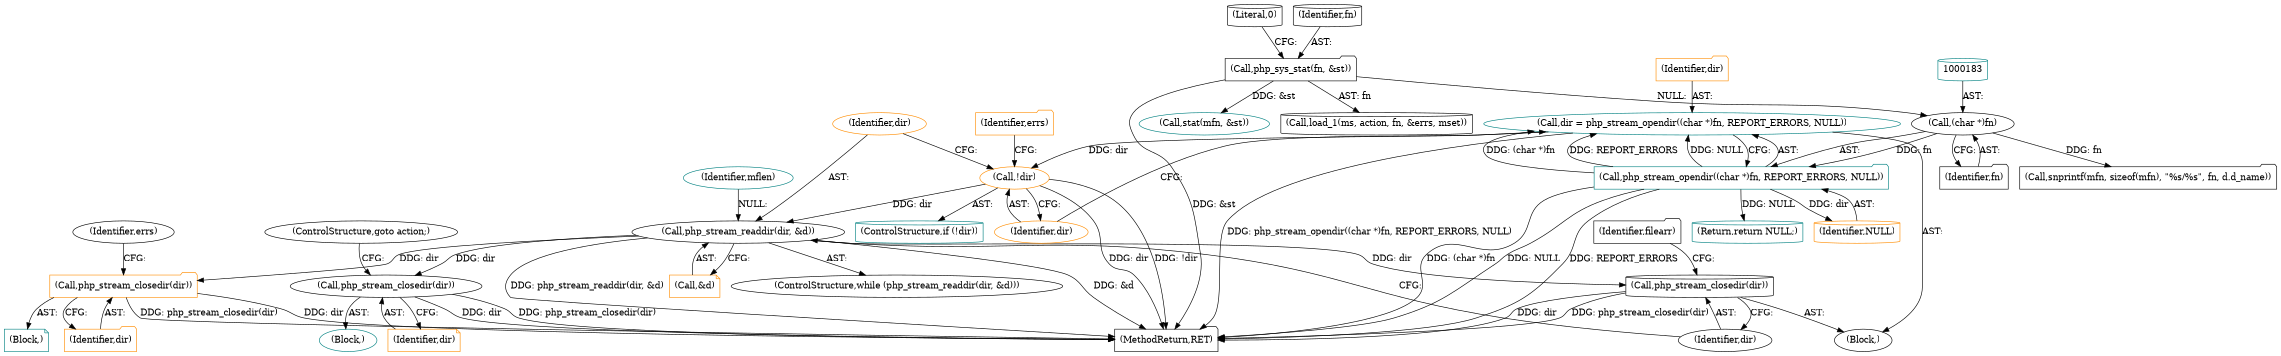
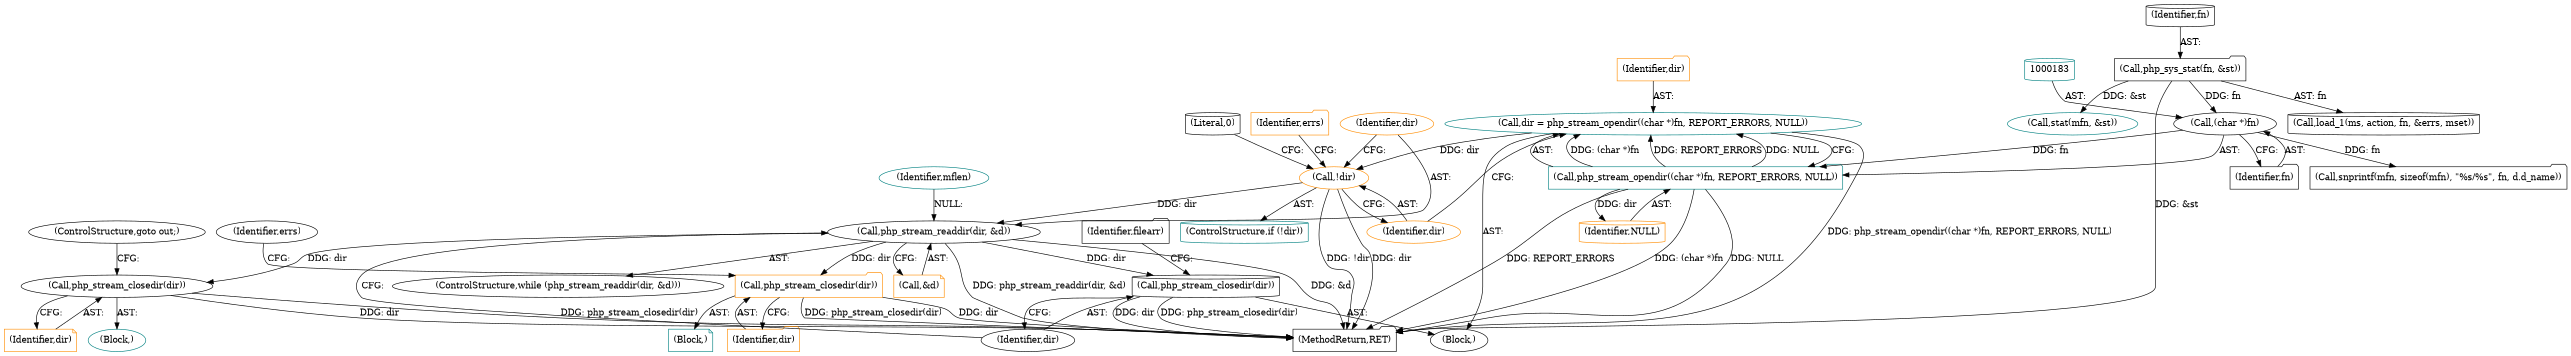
(1271, 40) -> (1271, 151)
(1673, 97) -> (2223, 97)
(361, 232) -> (117, 232)
(1748, 232) -> none
